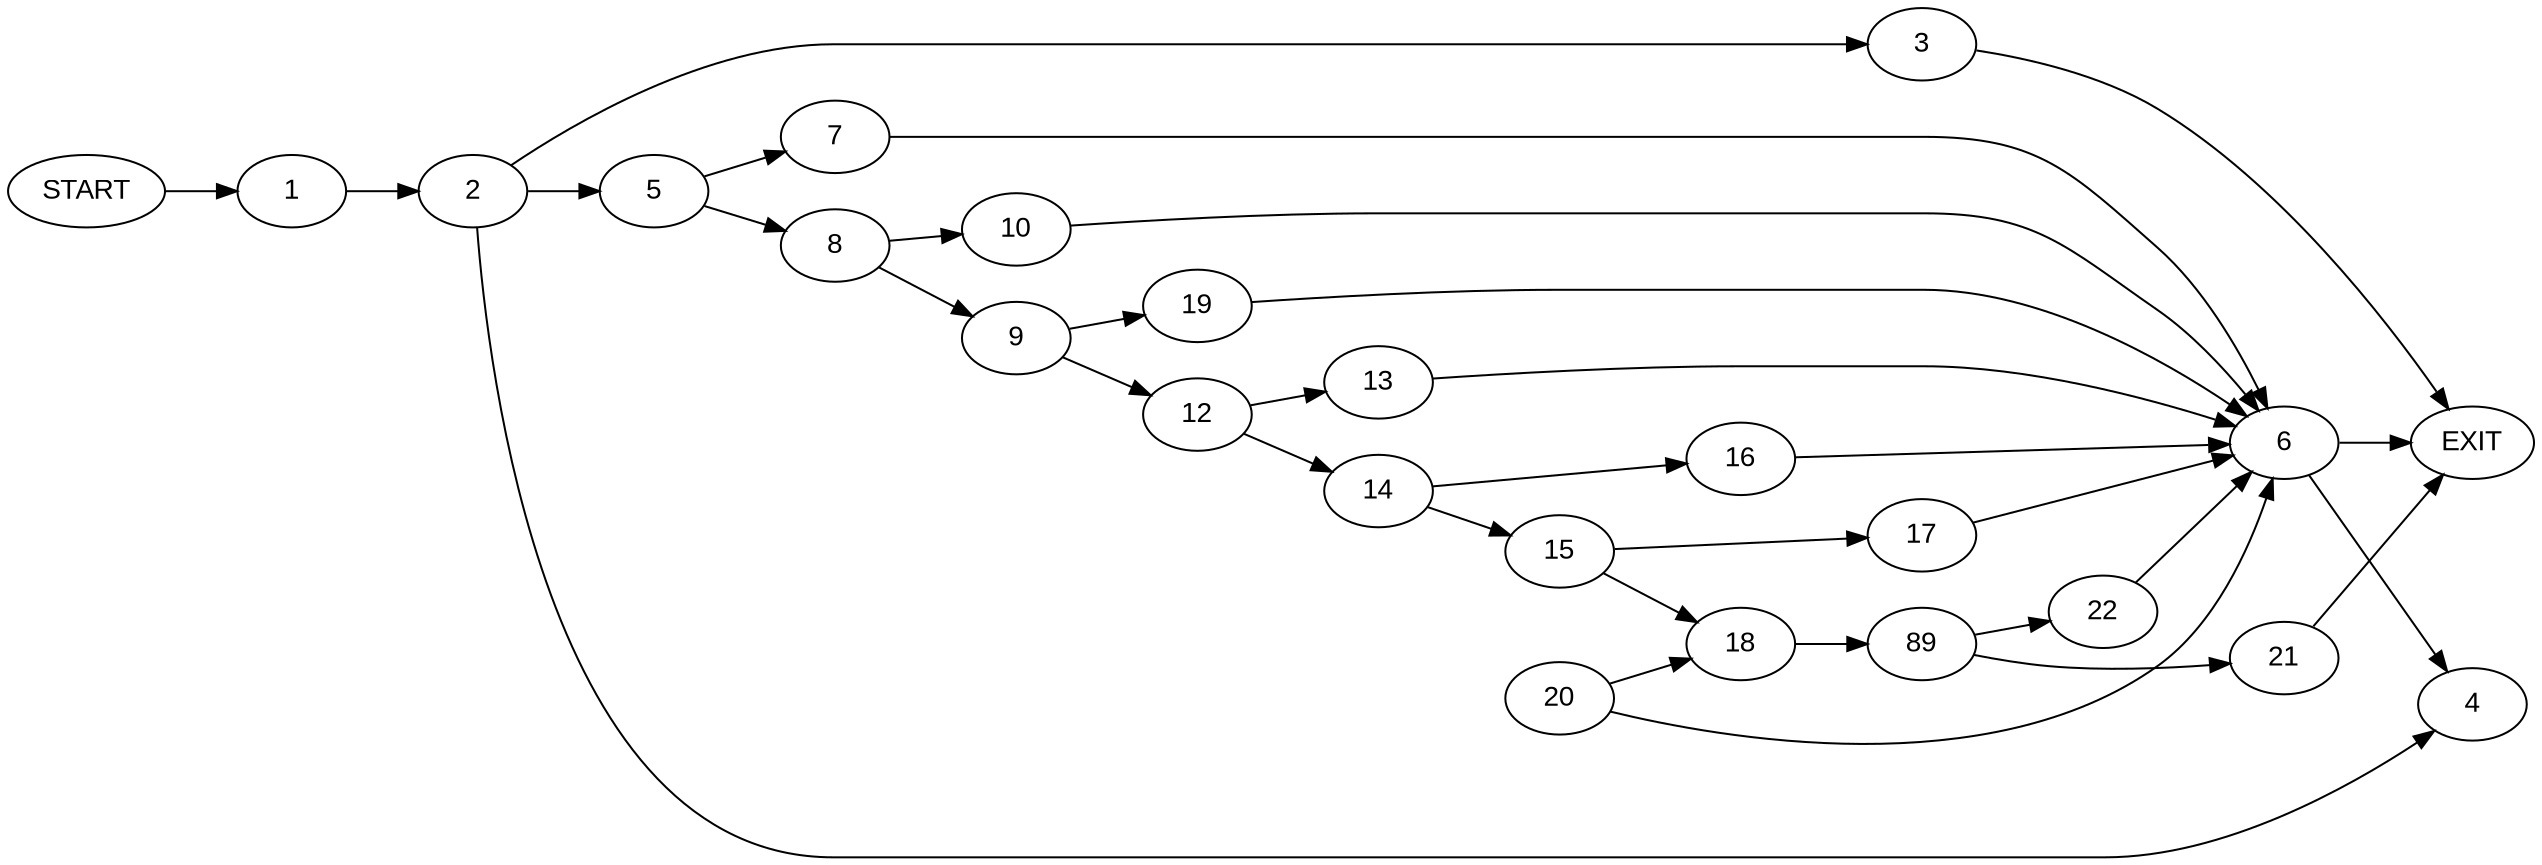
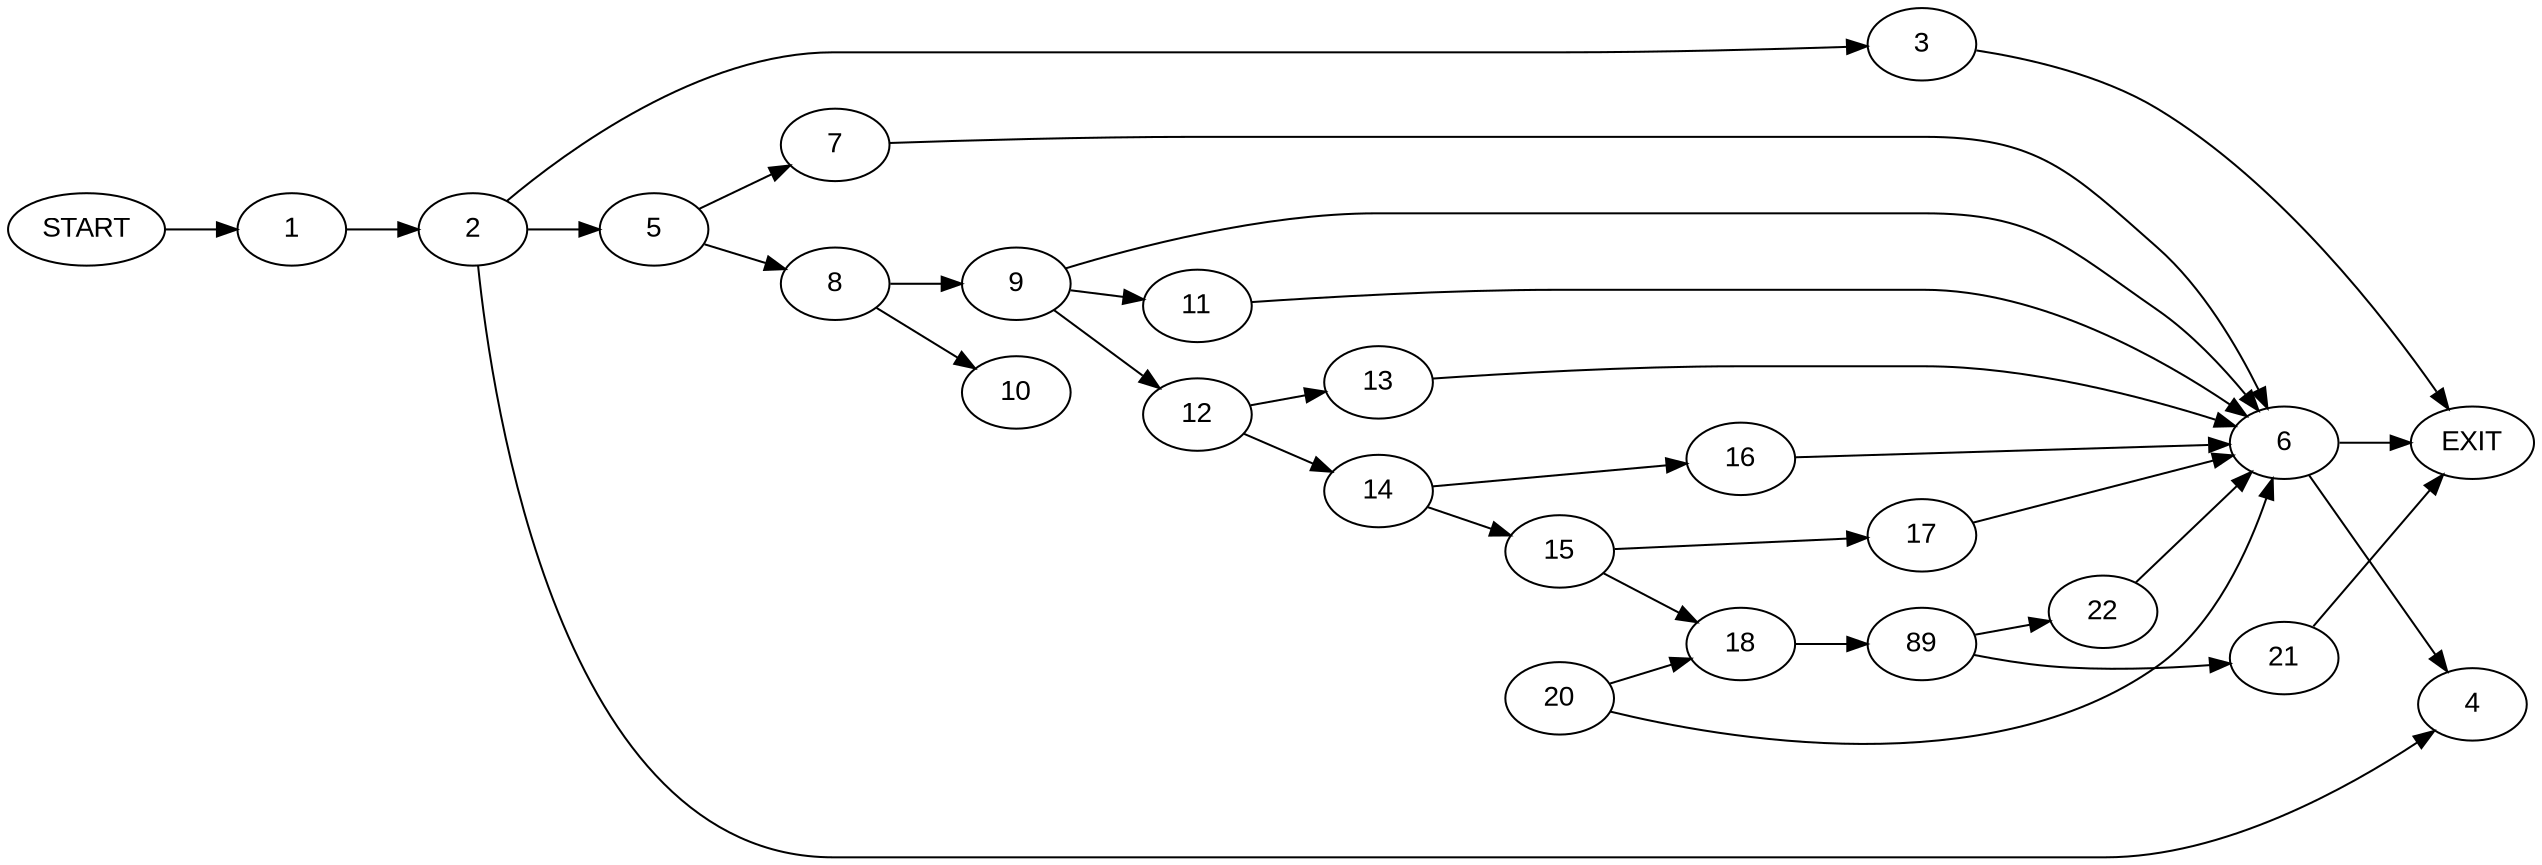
(1688, 213) -> (1682, 213)
(1197, 306) -> (1197, 306)
